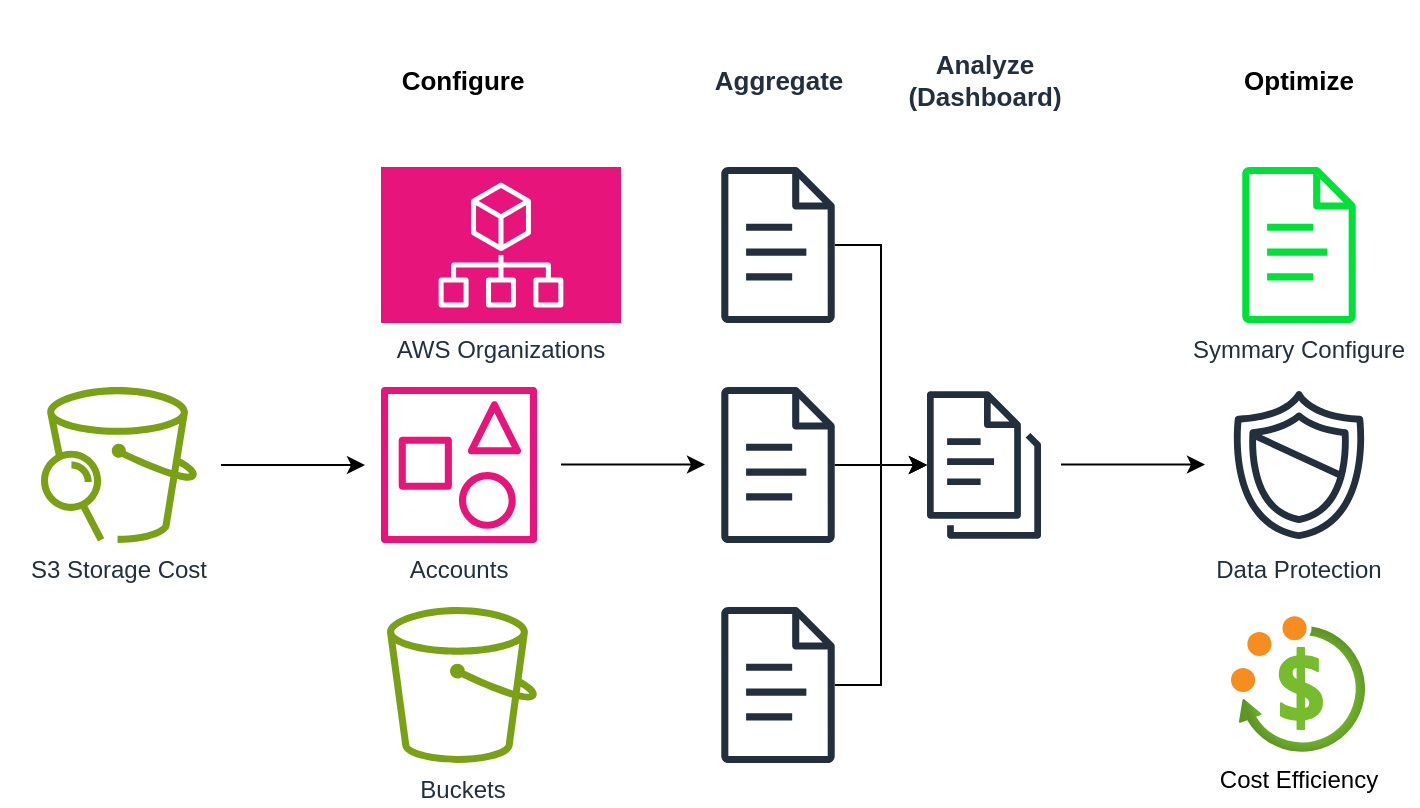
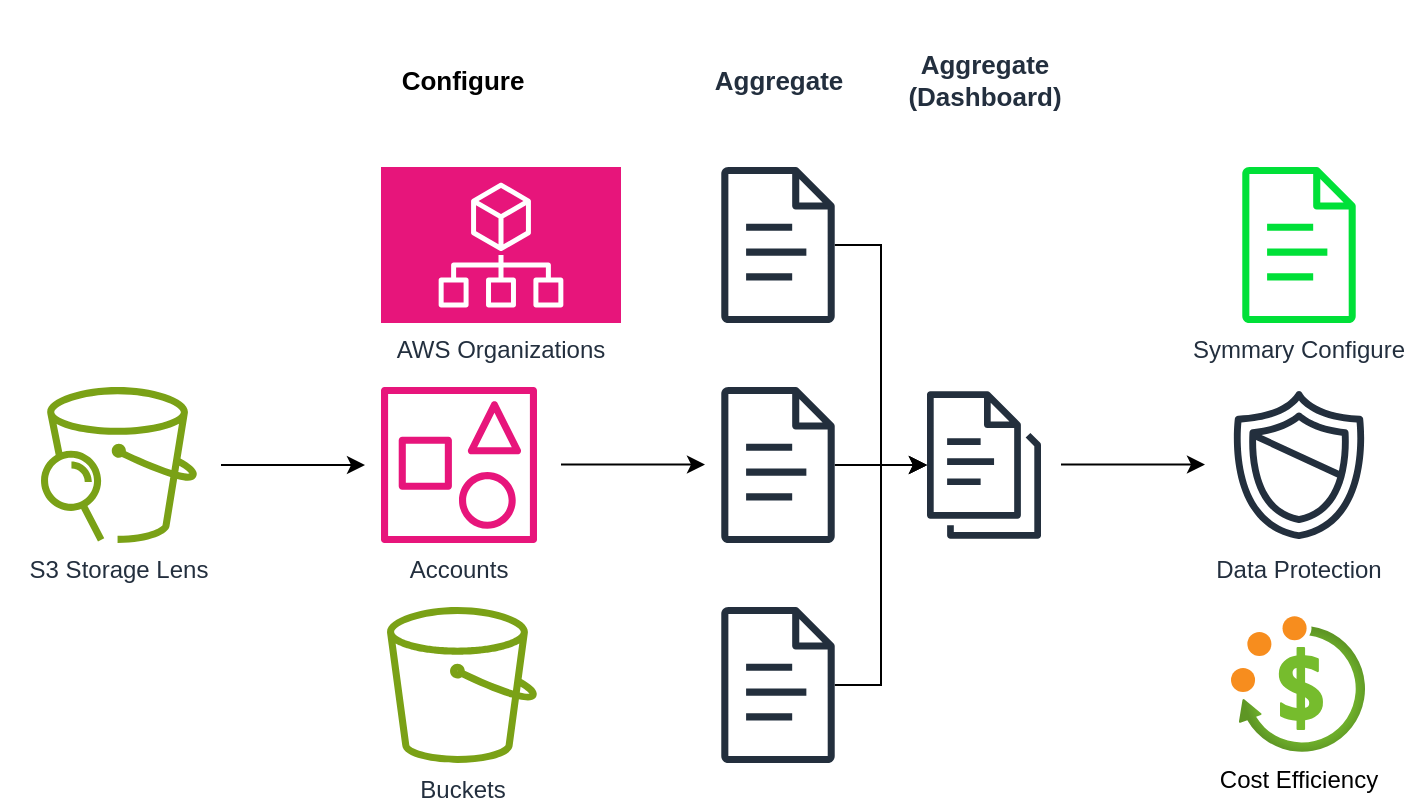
(986, 81) -> (986, 81)
(1299, 81) -> none
(120, 571) -> (120, 571)
